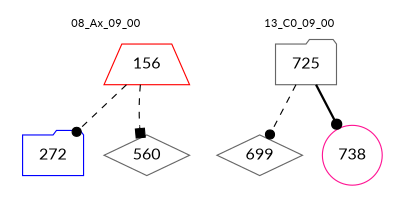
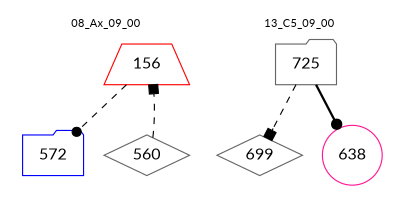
(300, 24) -> (300, 24)
(139, 105) -> (154, 117)
(285, 106) -> (285, 106)
(53, 155) -> (53, 155)
(352, 155) -> (352, 155)
